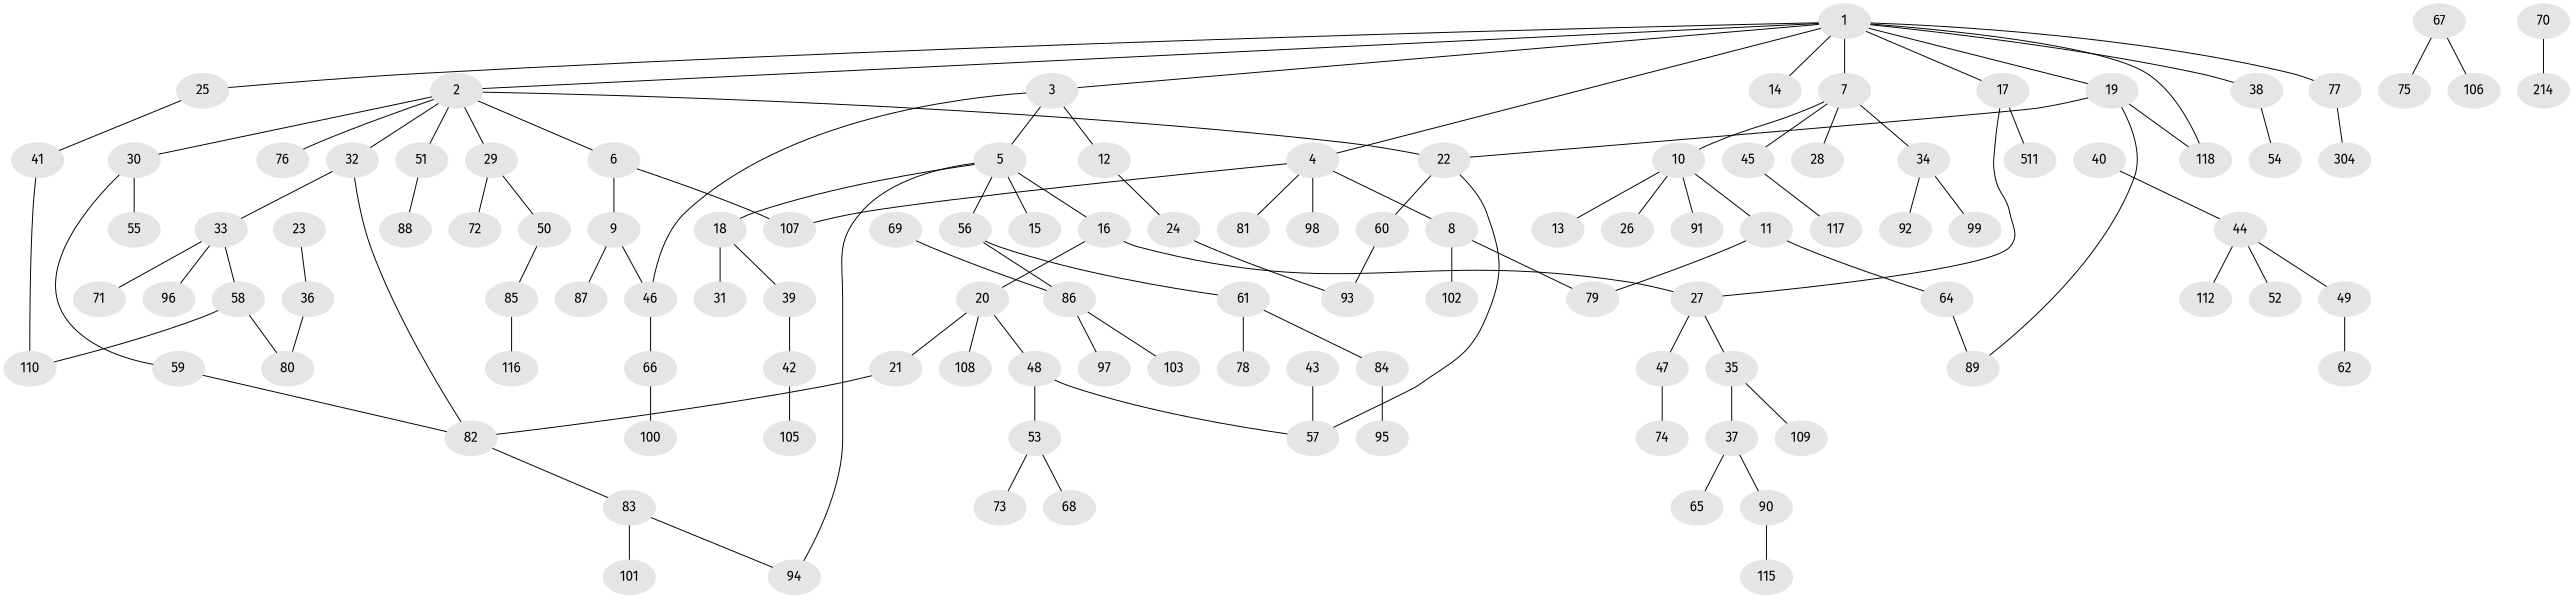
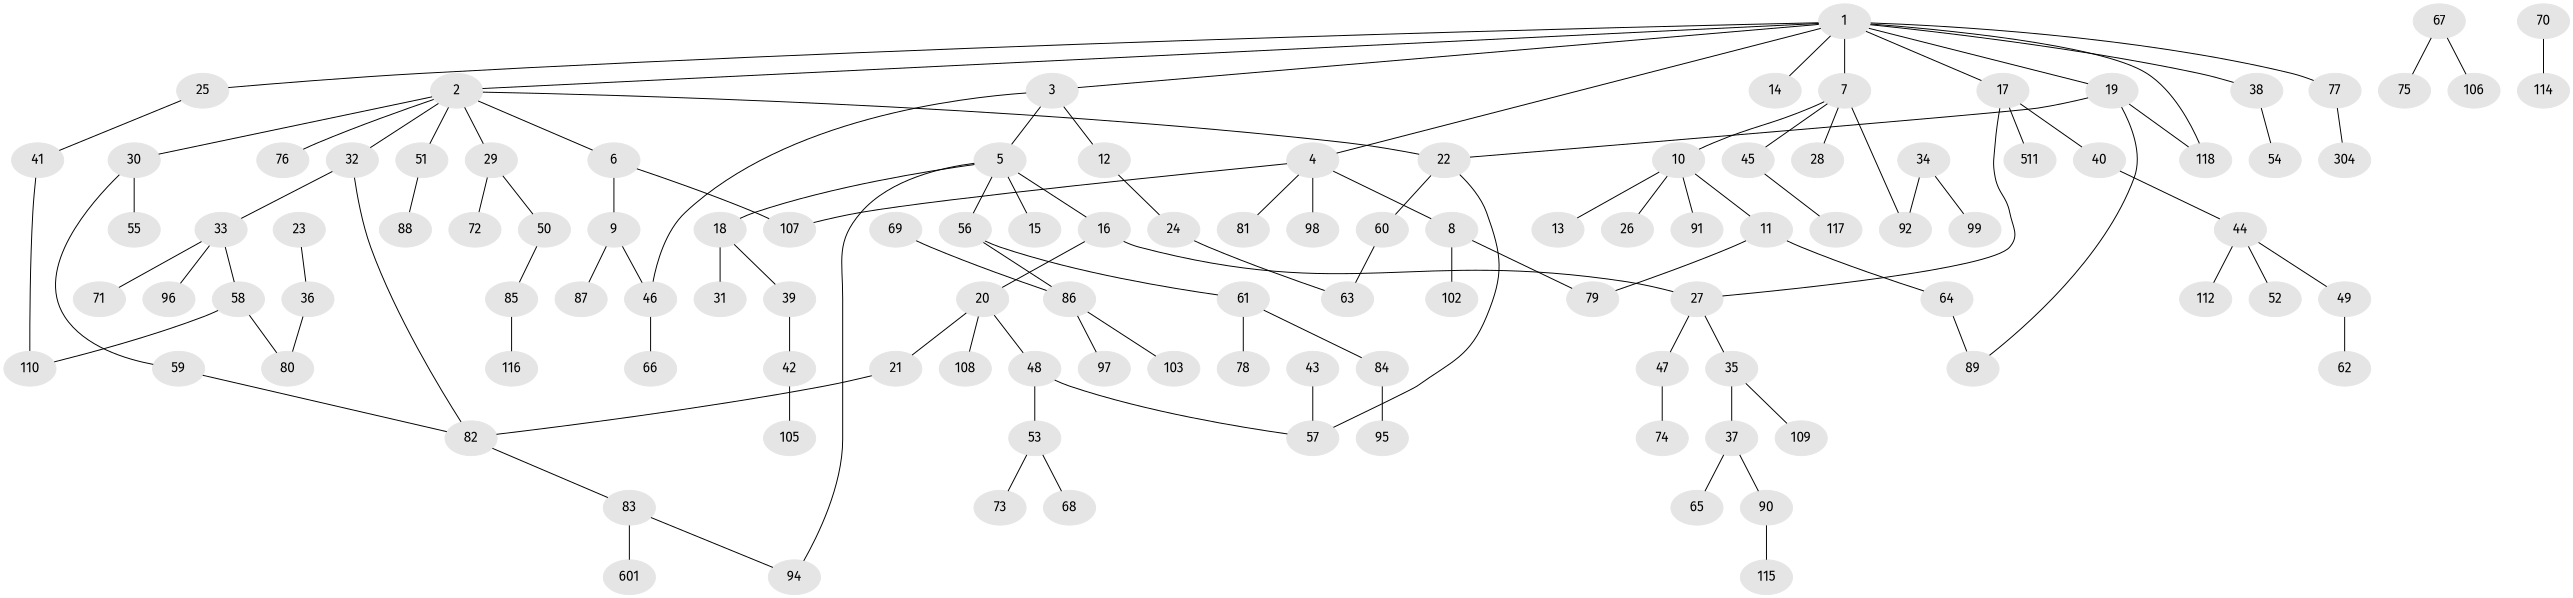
(2544, 91) -> (2544, 91)
none -> (2051, 125)
(1888, 129) -> (1875, 160)
(1348, 299) -> (1348, 299)
(651, 438) -> none
(629, 577) -> (629, 577)
